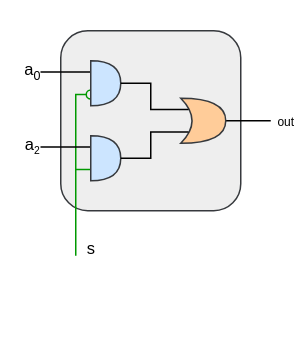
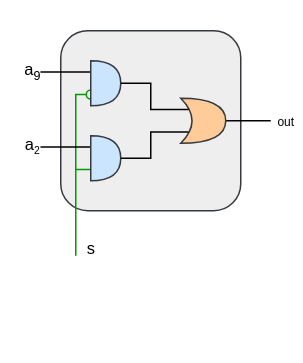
(33, 71) -> (33, 71)
